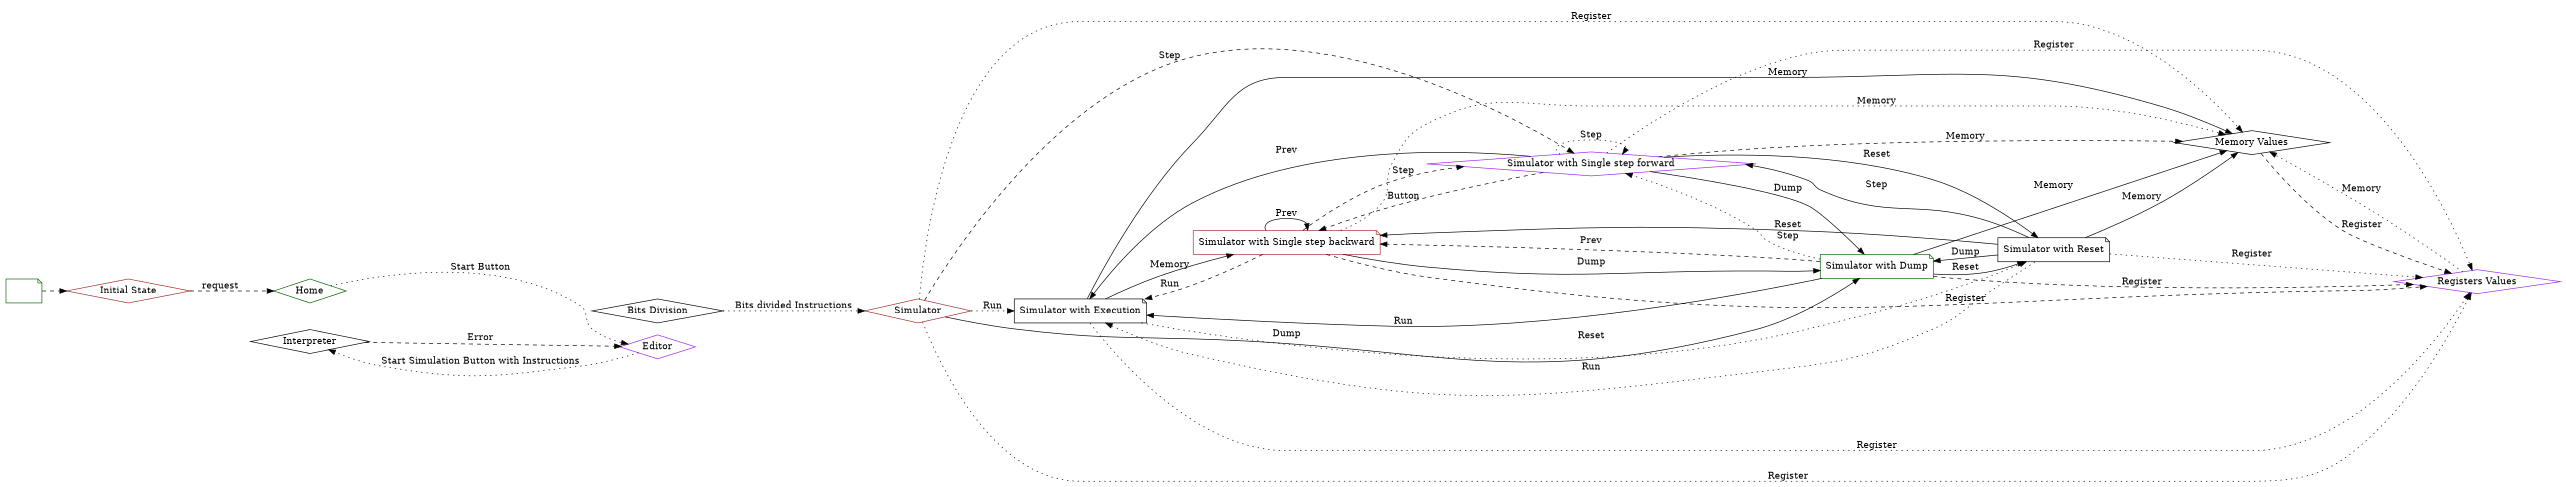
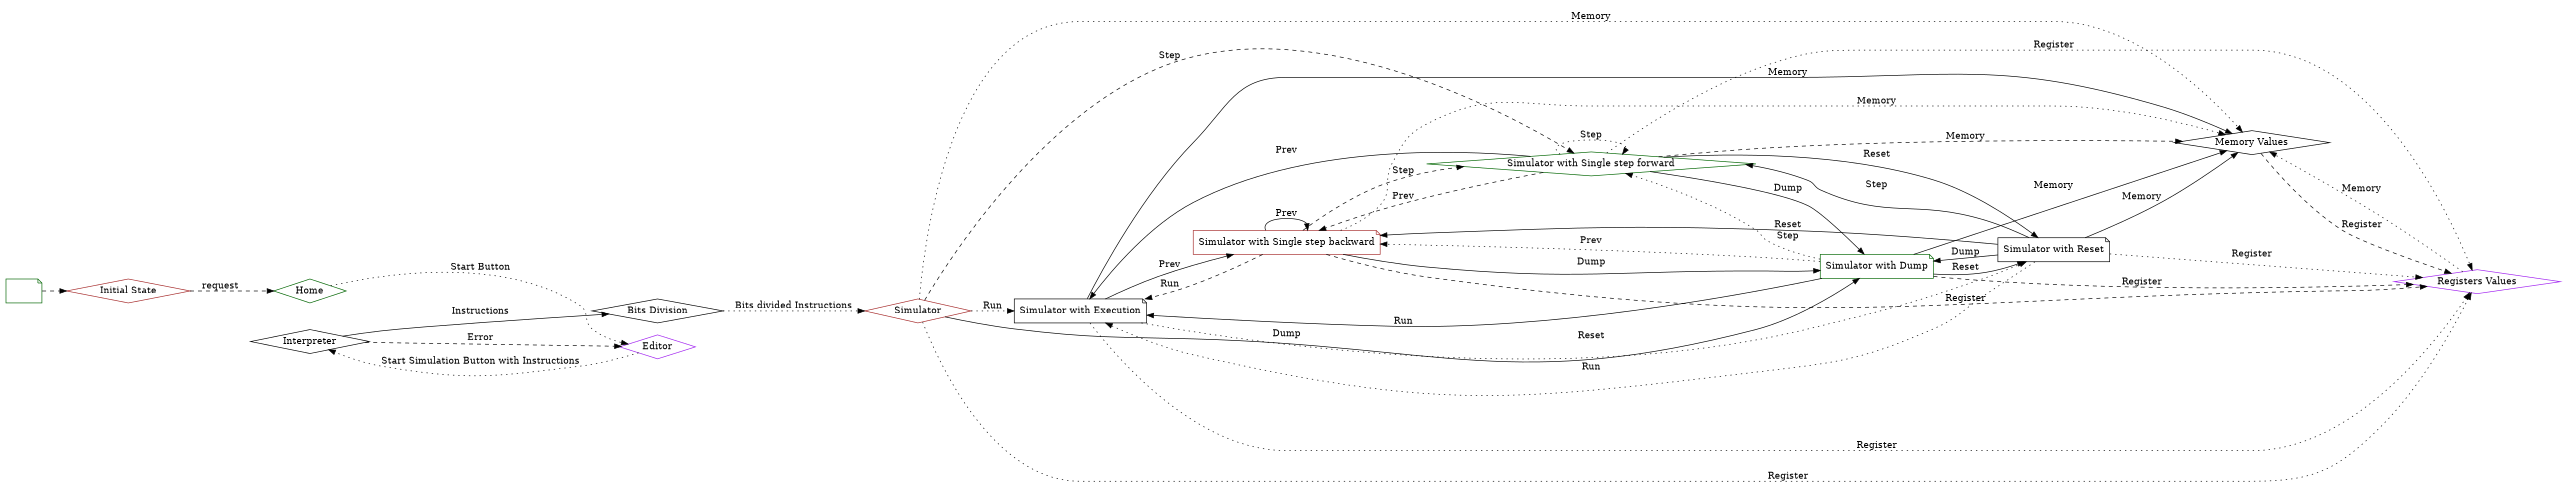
(1591, 17) -> (1591, 17)
(1591, 164) -> (1591, 164)
(1403, 196) -> (1403, 196)
(1604, 250) -> (1604, 250)
(1170, 265) -> (1170, 265)
none -> (472, 323)
